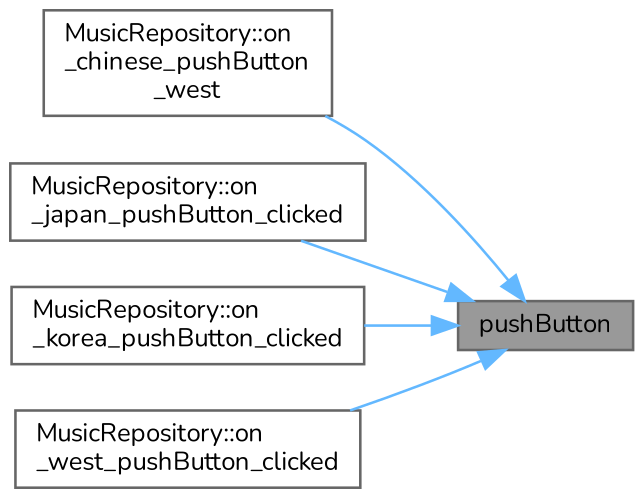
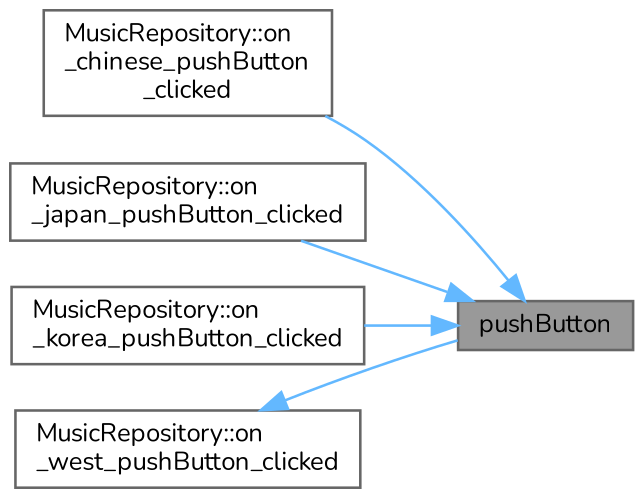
(188, 63) -> (188, 63)
(416, 387) -> (371, 369)
